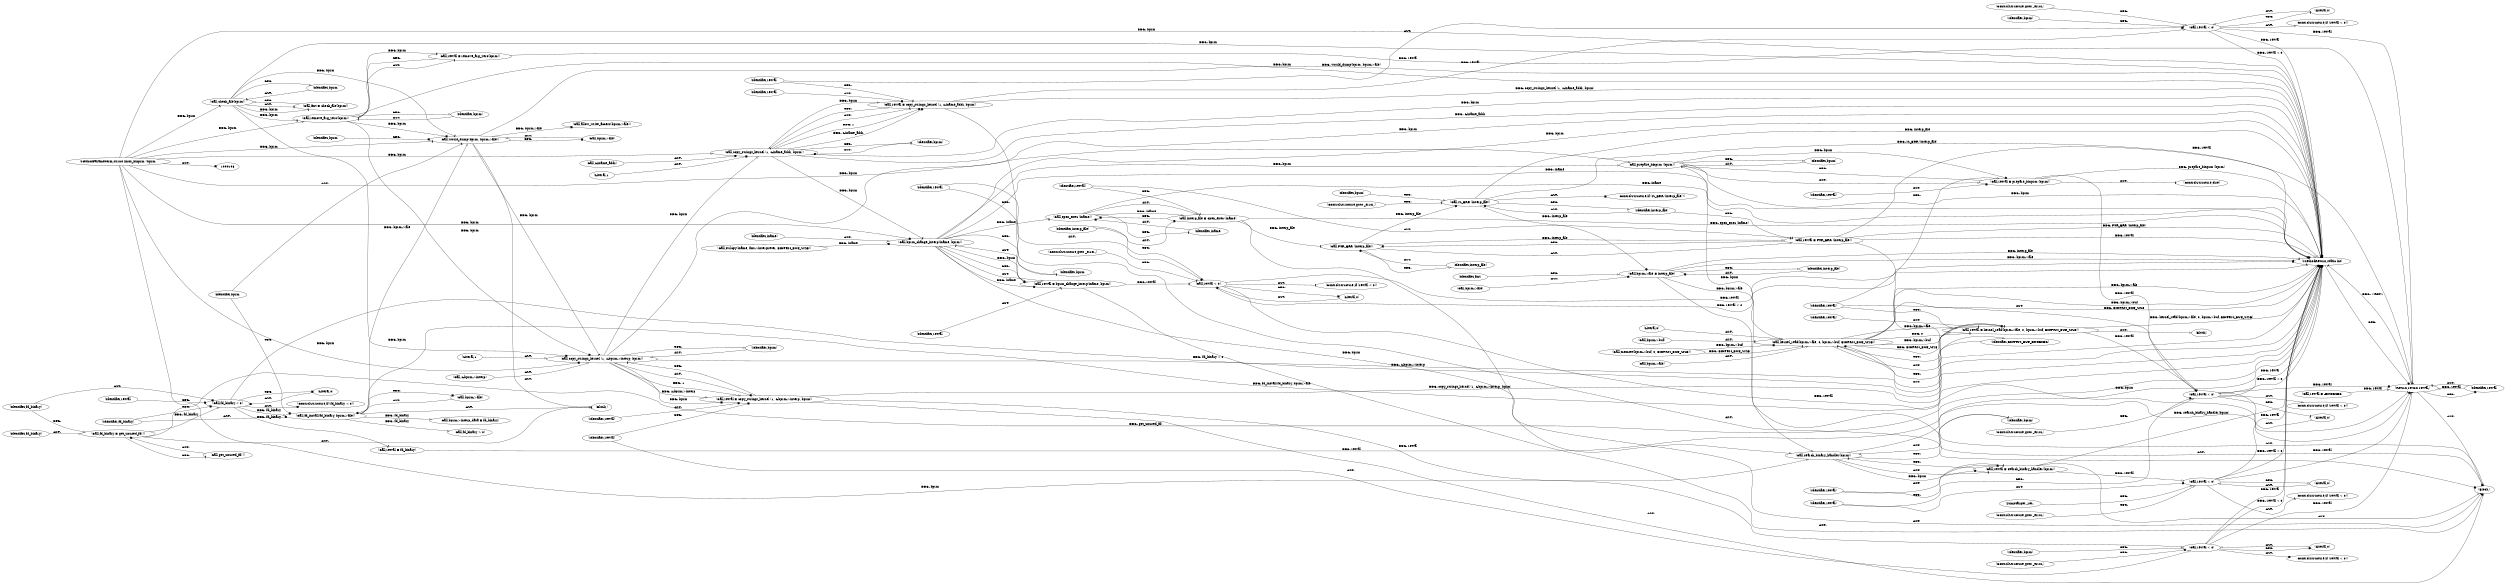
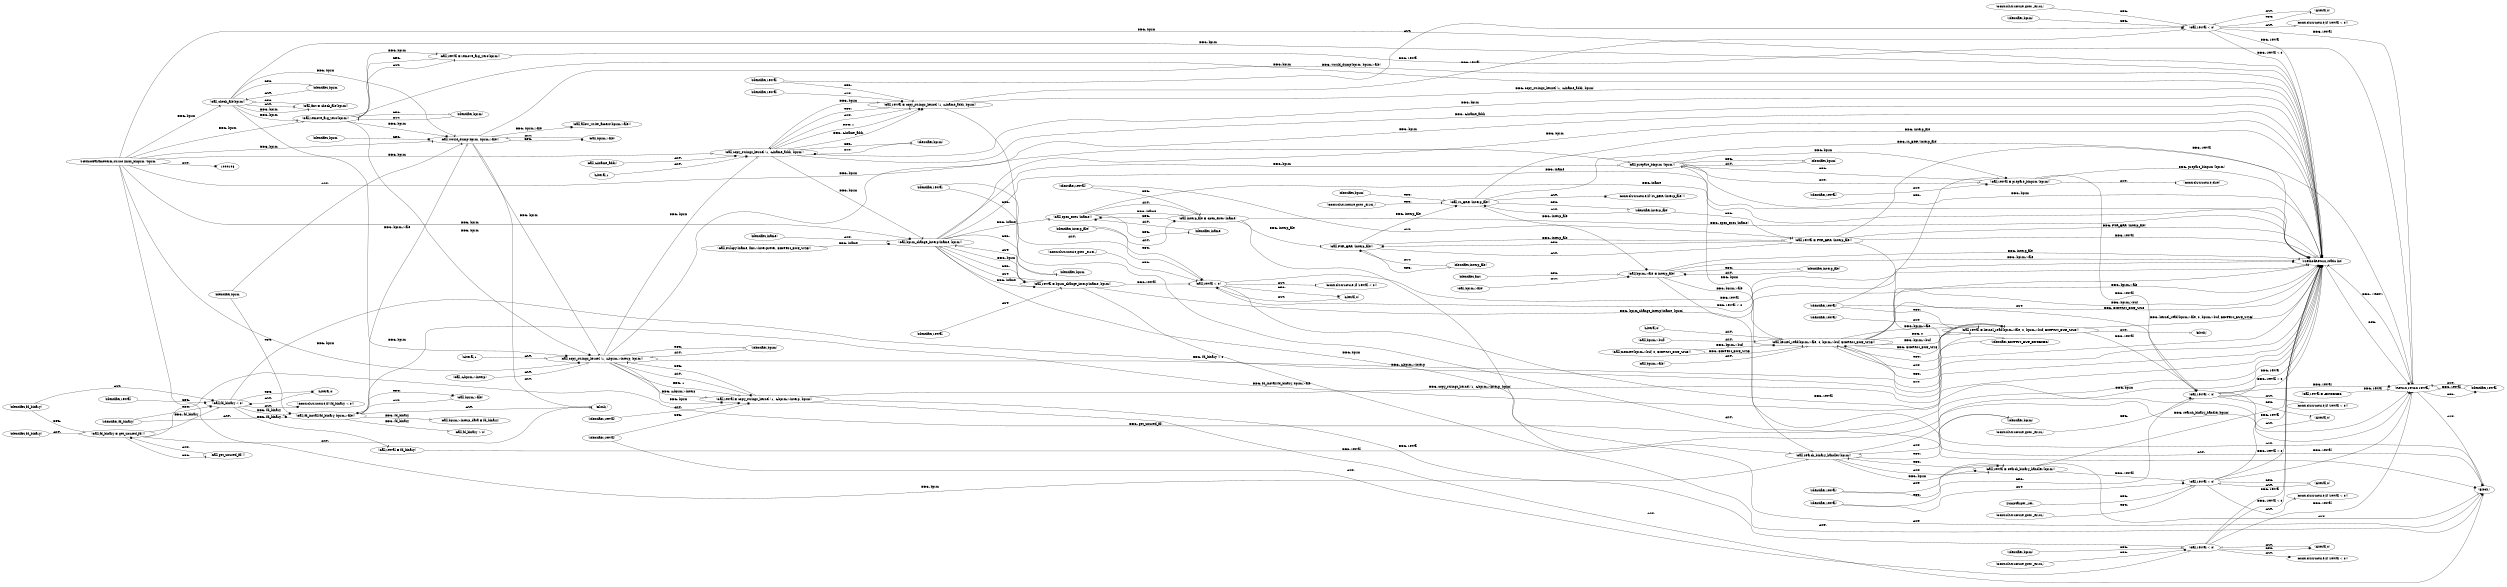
none -> (1708, 313)
